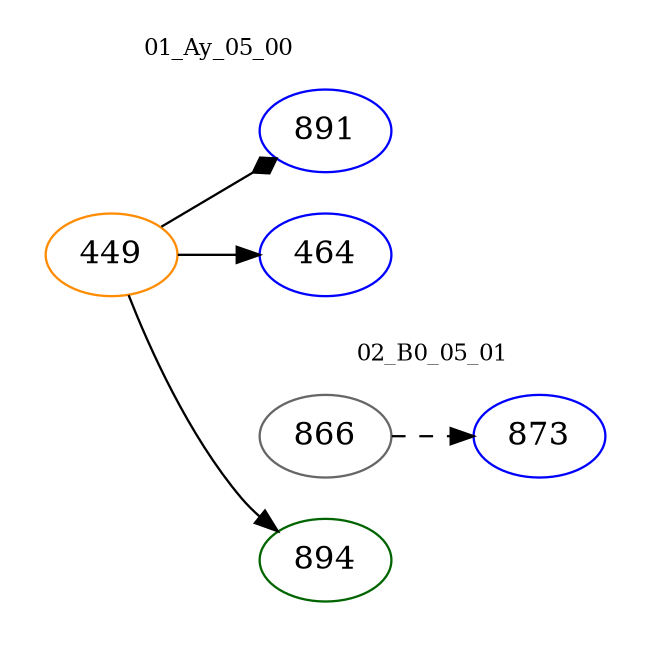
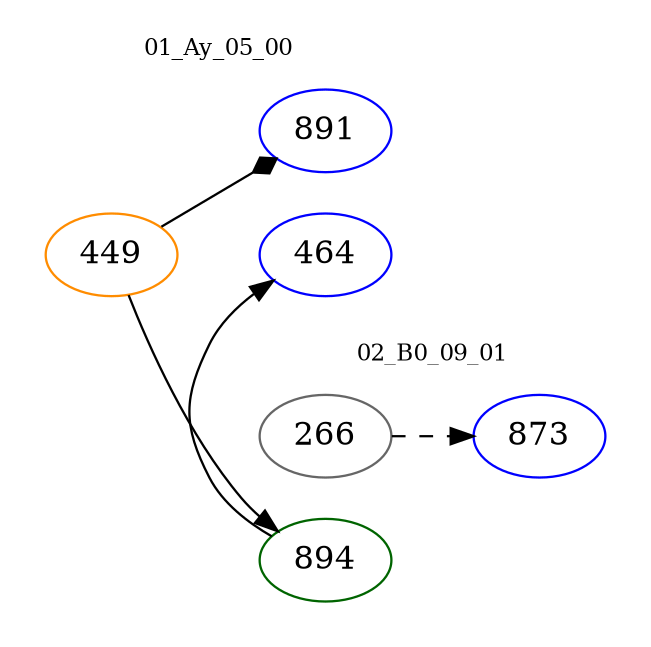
(207, 255) -> (192, 391)
(433, 355) -> (433, 355)
(326, 436) -> (326, 436)
